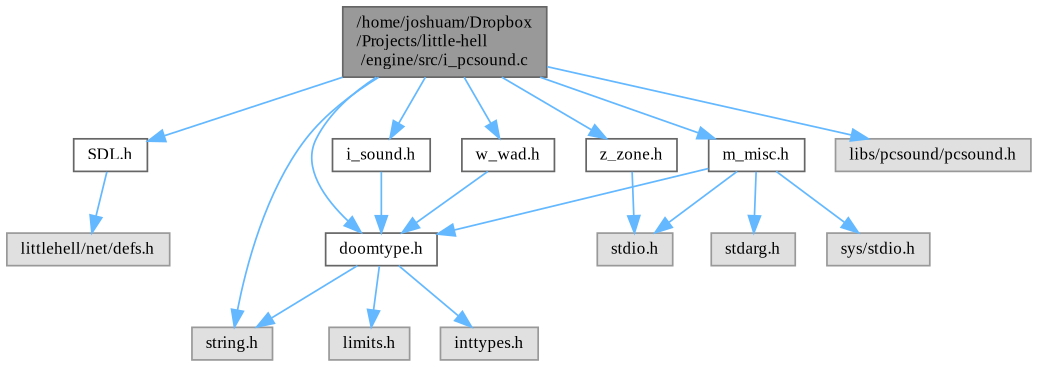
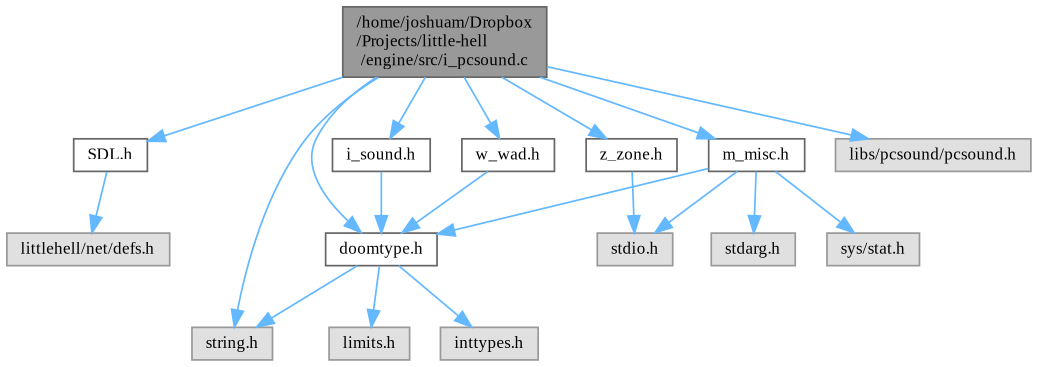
(878, 249) -> (873, 249)
